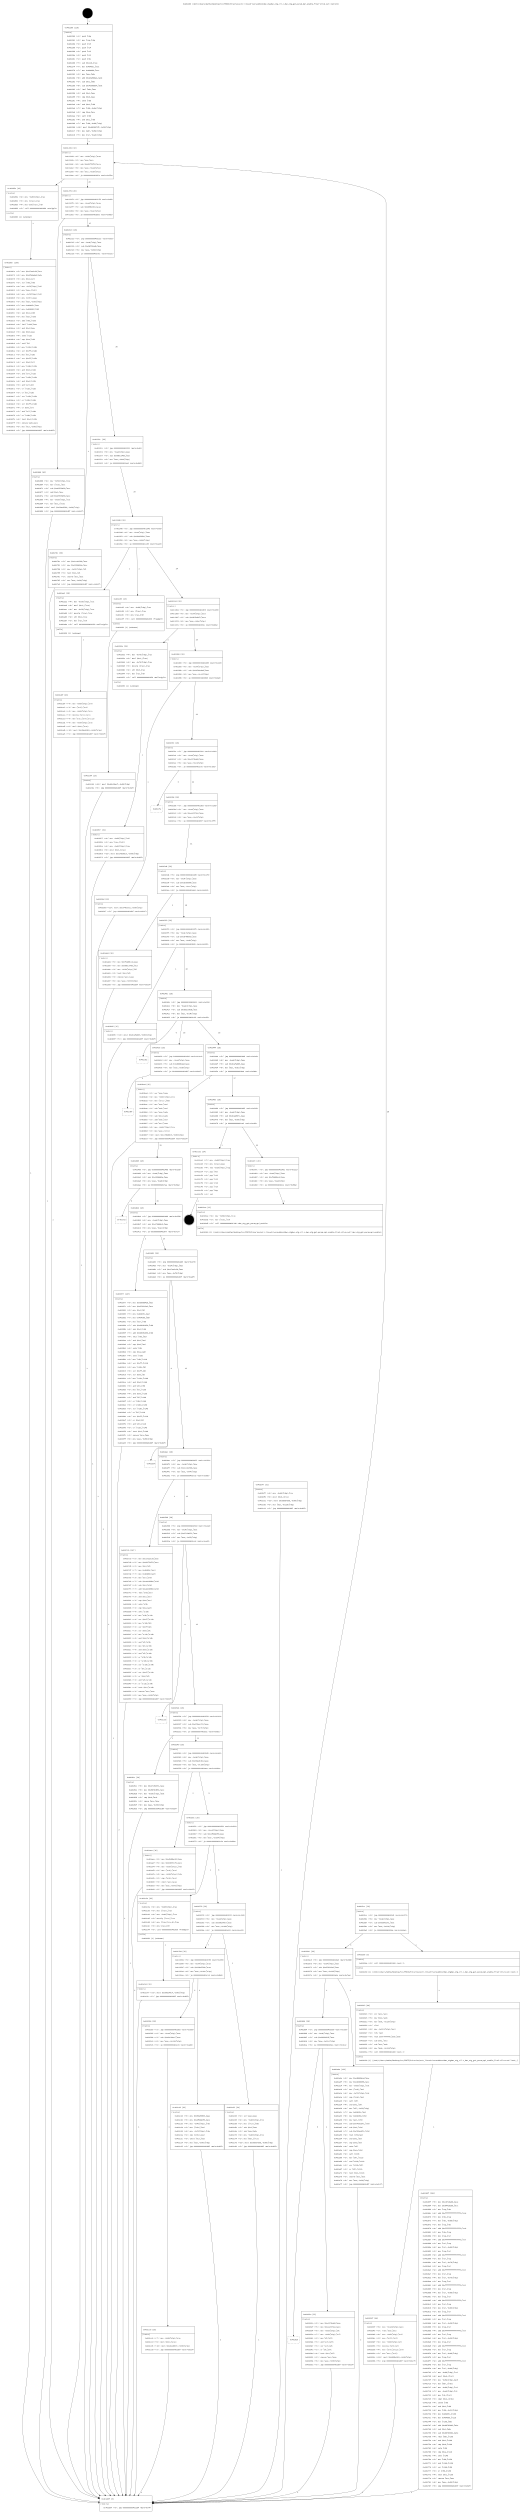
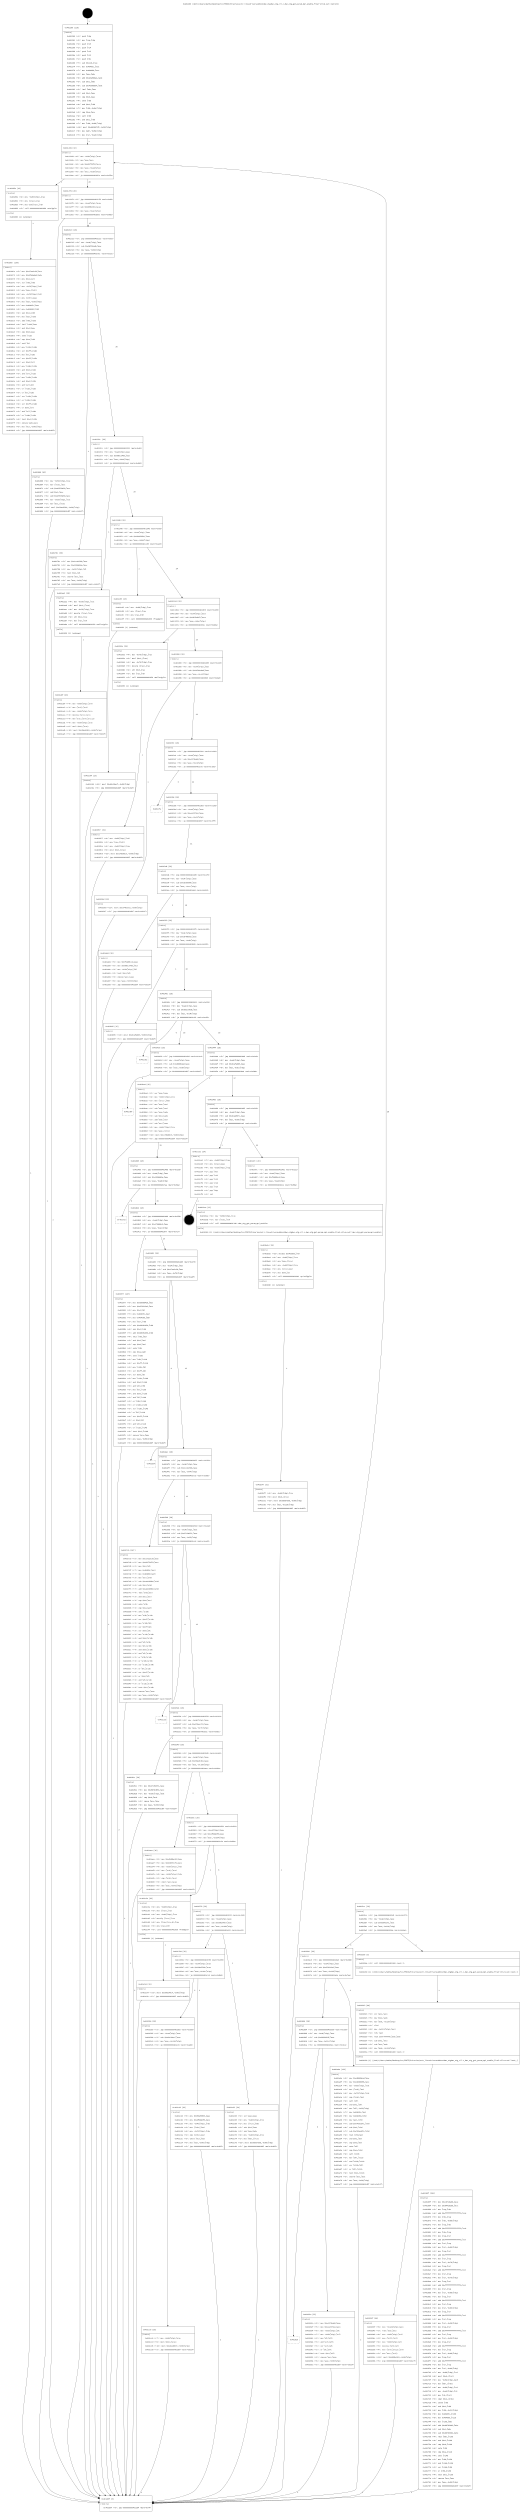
(118, 569) -> (107, 528)
none -> (286, 1265)
